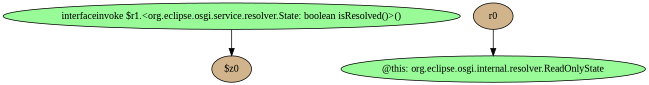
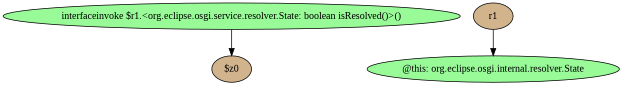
(493, 16) -> (493, 16)
(493, 69) -> (493, 69)
